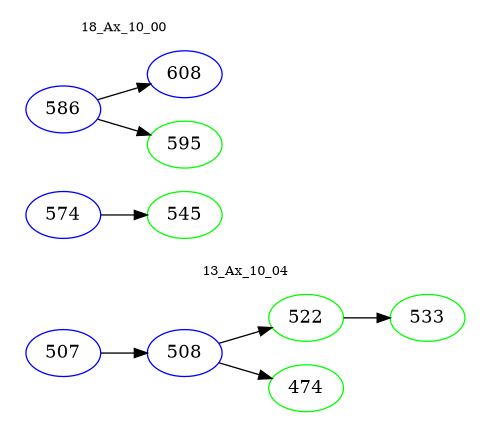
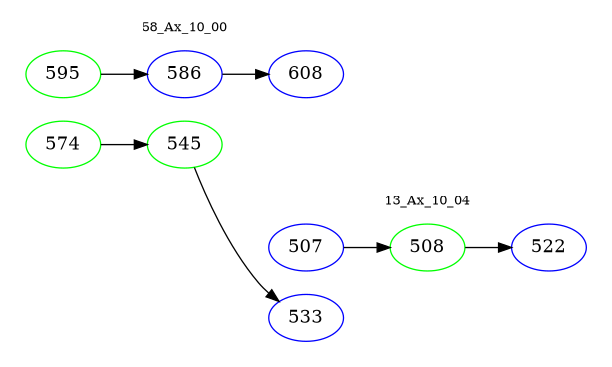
(124, 28) -> (185, 28)
(118, 125) -> (118, 74)
(63, 215) -> (63, 145)
(306, 318) -> (549, 248)
(360, 318) -> (226, 234)
(428, 318) -> (306, 318)
(185, 353) -> (428, 248)
(306, 388) -> none
